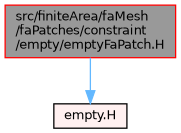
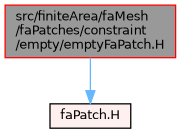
(90, 116) -> (90, 116)
